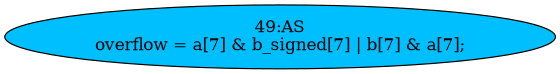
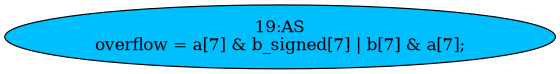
(280, 37) -> (280, 37)
